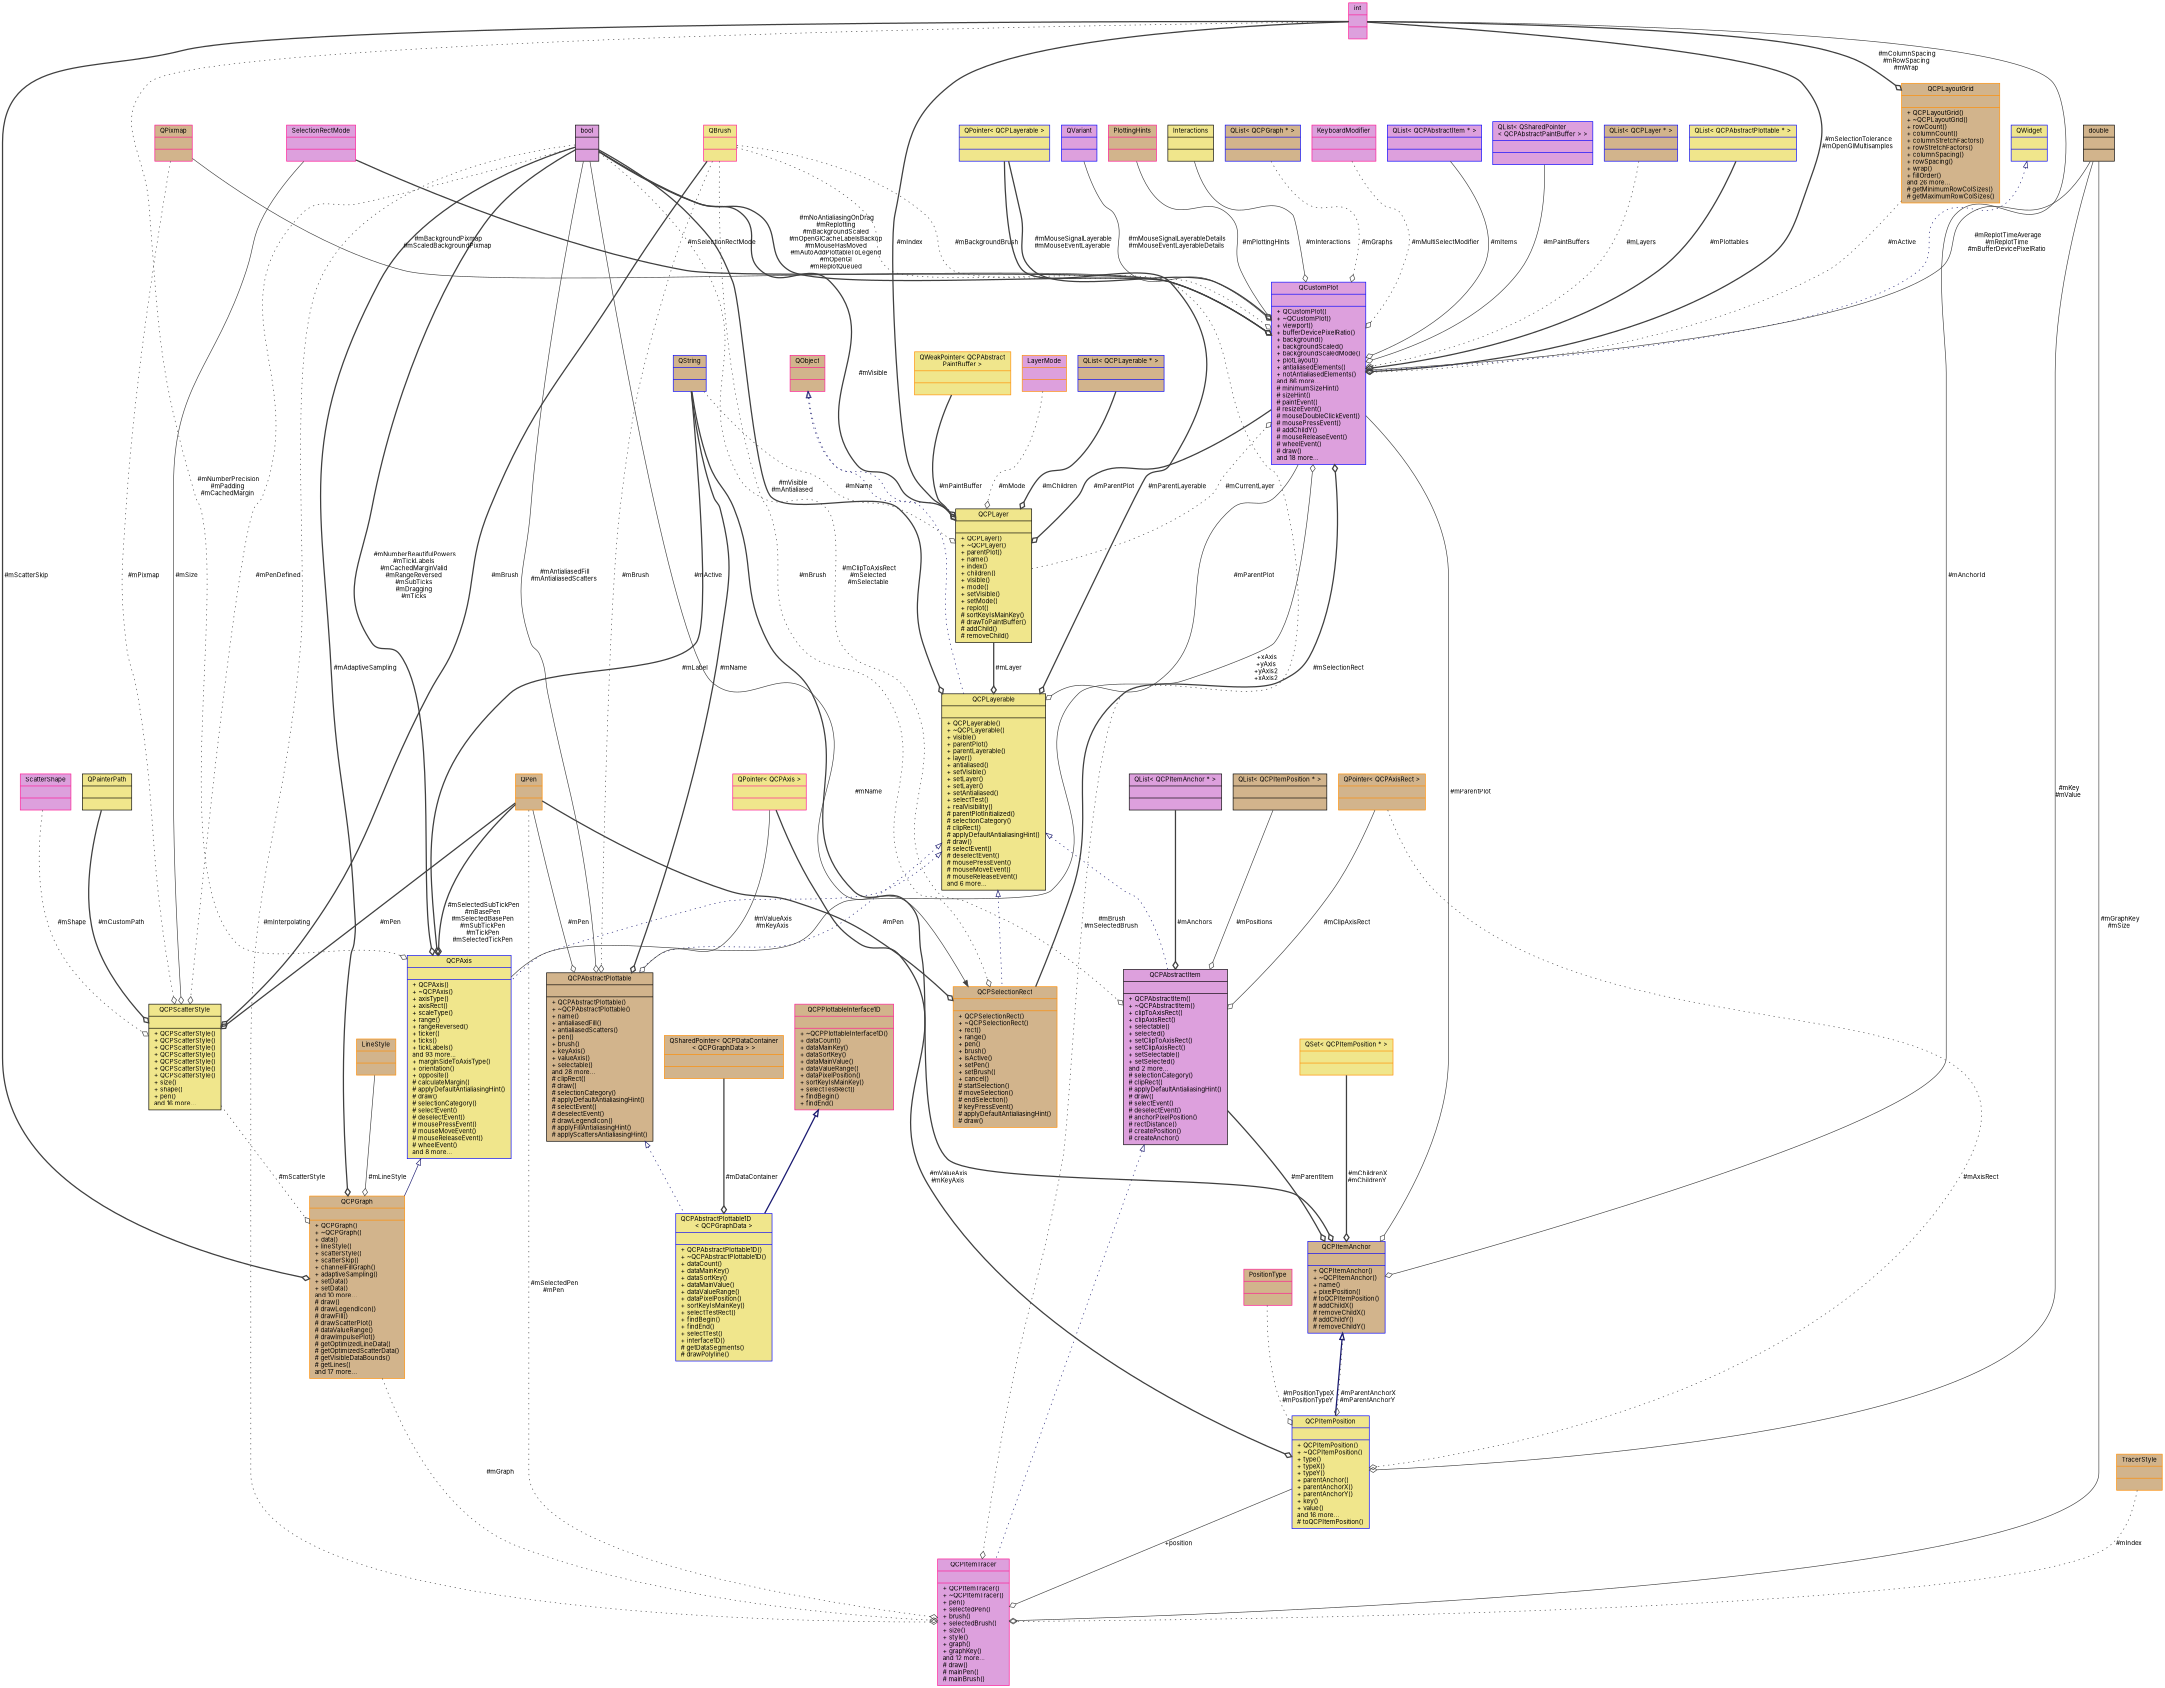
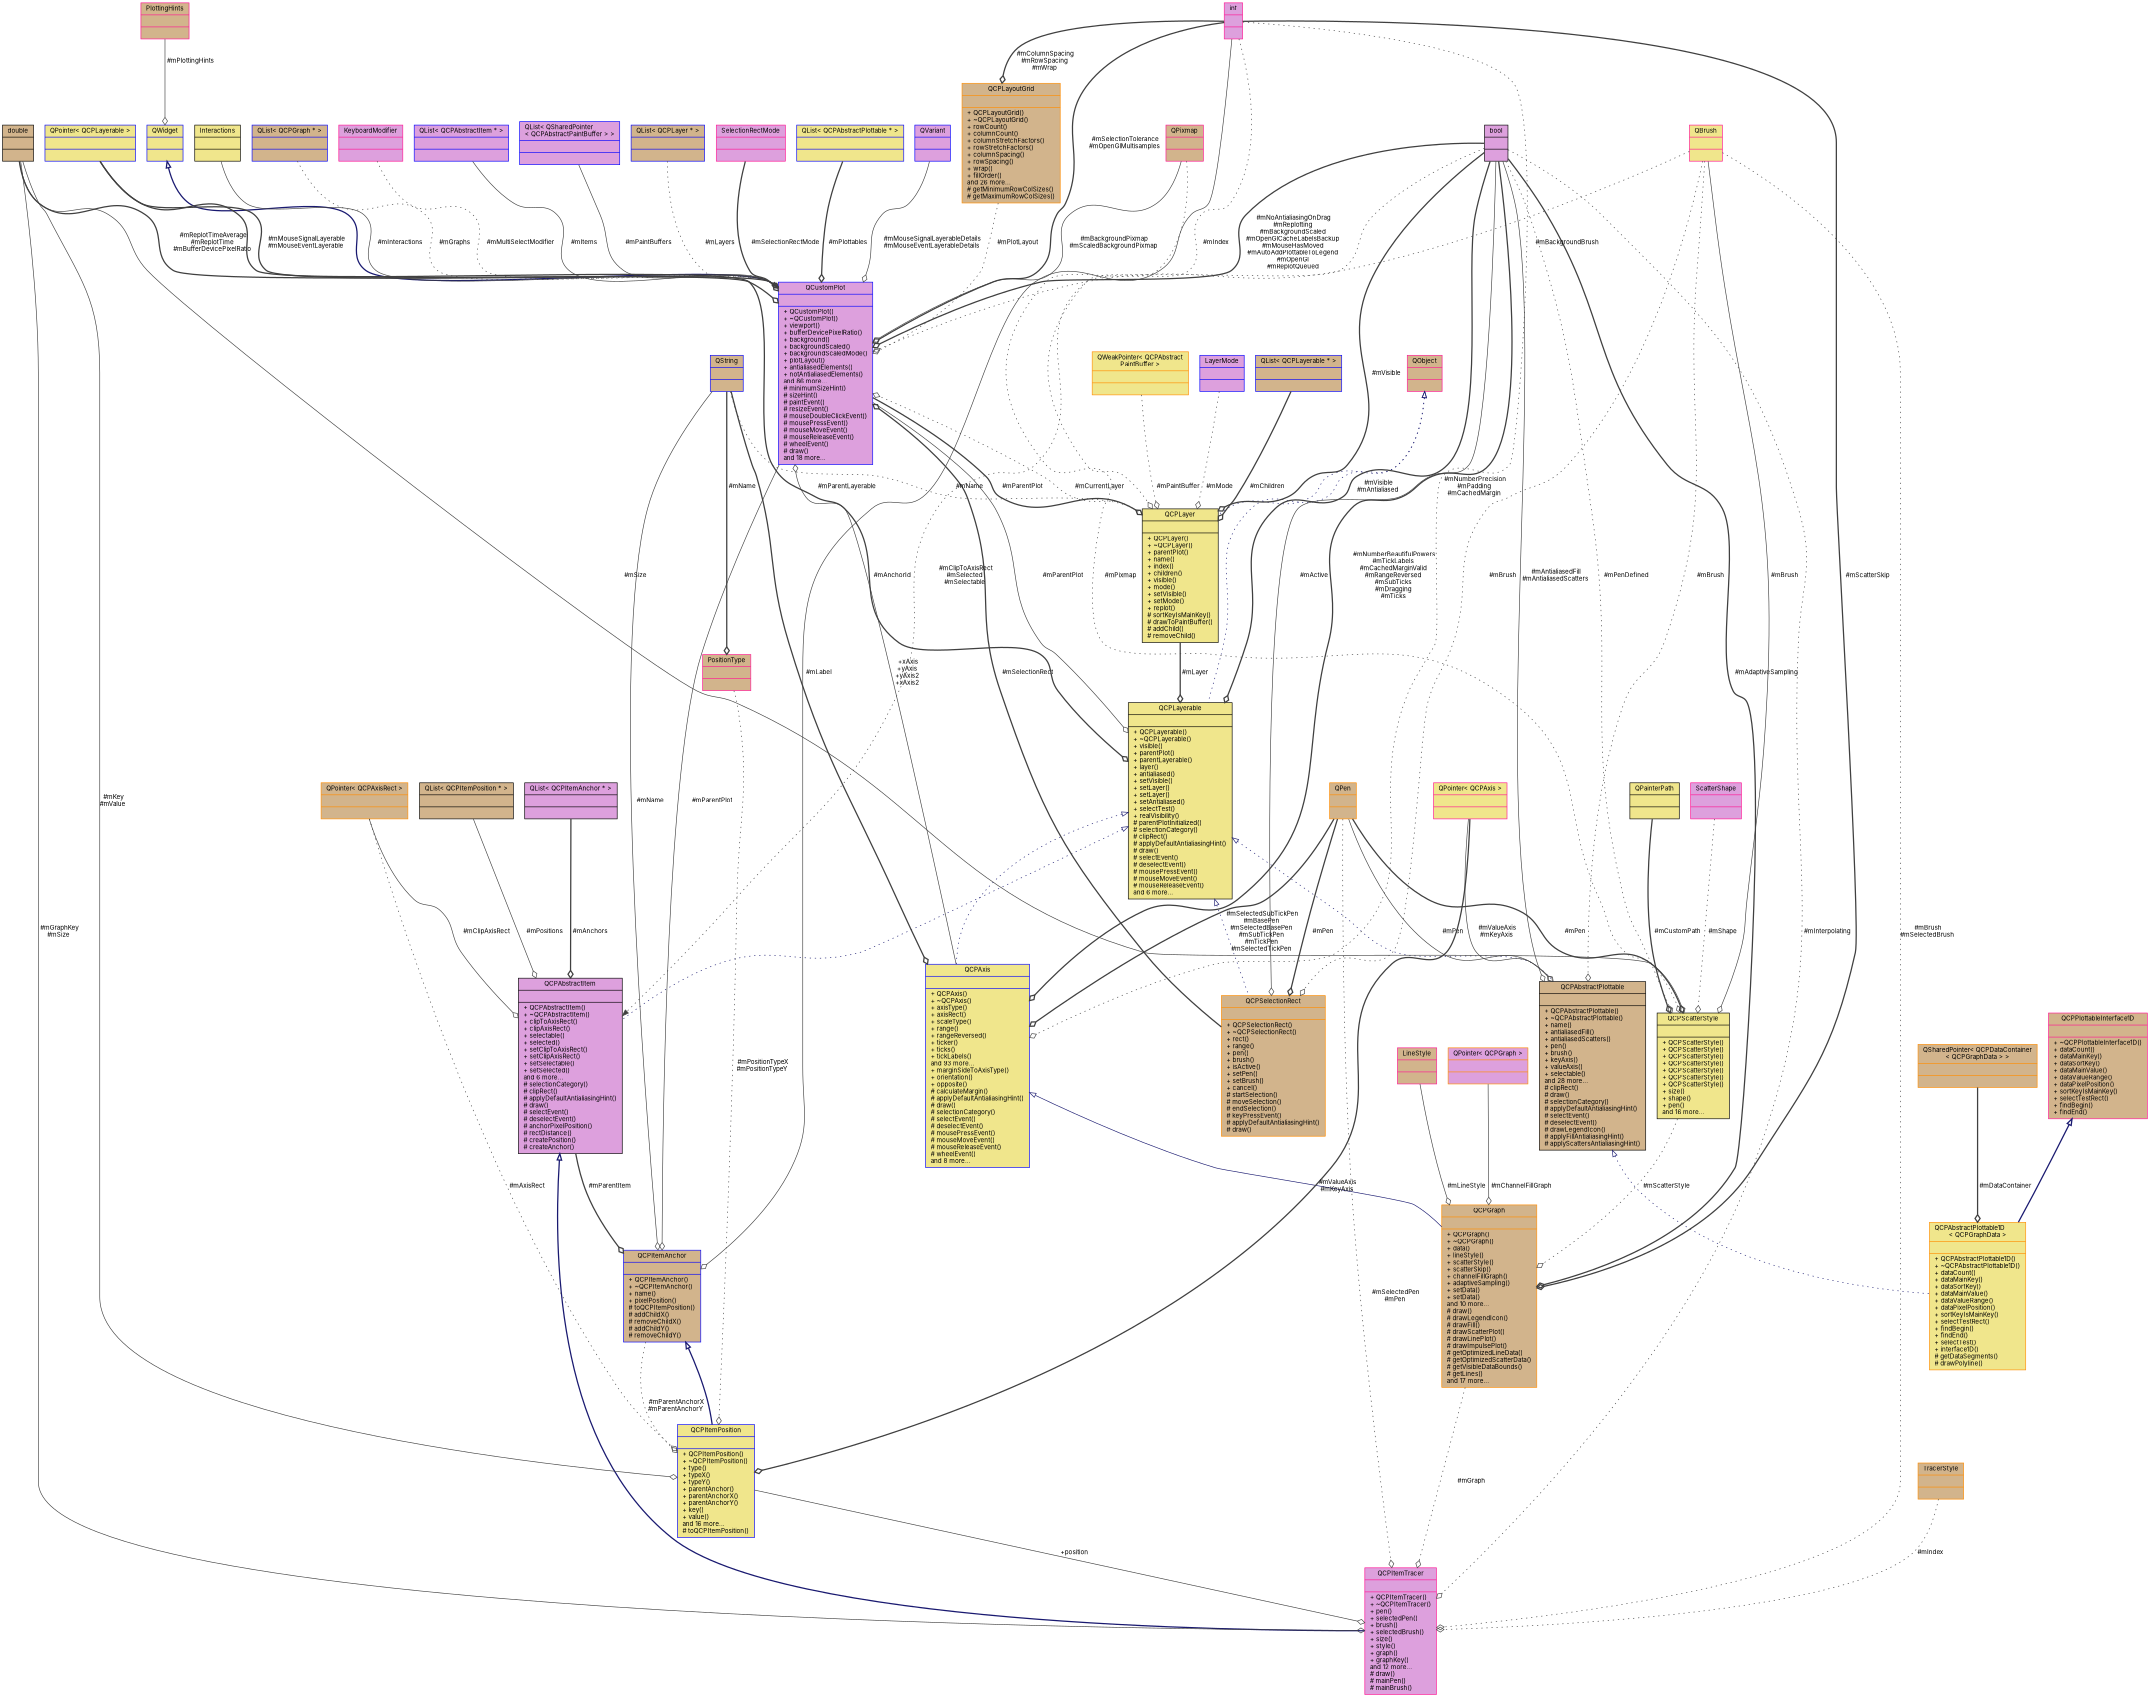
(930, 104) -> (1191, 268)
(1224, 212) -> (165, 78)
(1409, 235) -> (482, 267)
(1901, 243) -> (1017, 243)
(1893, 285) -> (359, 263)
(1897, 291) -> (260, 277)
(1044, 373) -> (1222, 373)
(1297, 430) -> (816, 430)
(933, 456) -> (1147, 448)
(174, 564) -> (789, 730)
(835, 592) -> (1001, 473)
(470, 593) -> (1768, 584)
(700, 660) -> (1300, 507)
(716, 666) -> (727, 519)
(920, 934) -> (632, 808)
(376, 1057) -> (1417, 1066)
(1346, 1057) -> none
none -> (1488, 1066)
(1149, 1069) -> (544, 1078)
(724, 1287) -> (1978, 1296)
(344, 1330) -> (1472, 1339)
(1069, 1355) -> (810, 1590)
